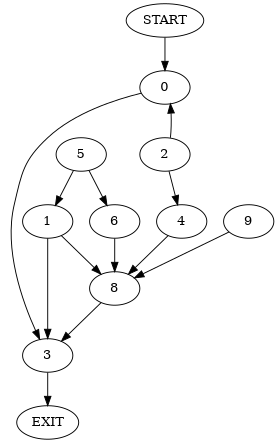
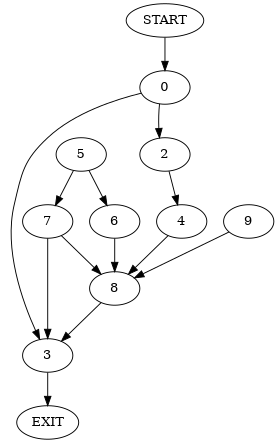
(171, 126) -> (159, 116)
(48, 221) -> (48, 221)
